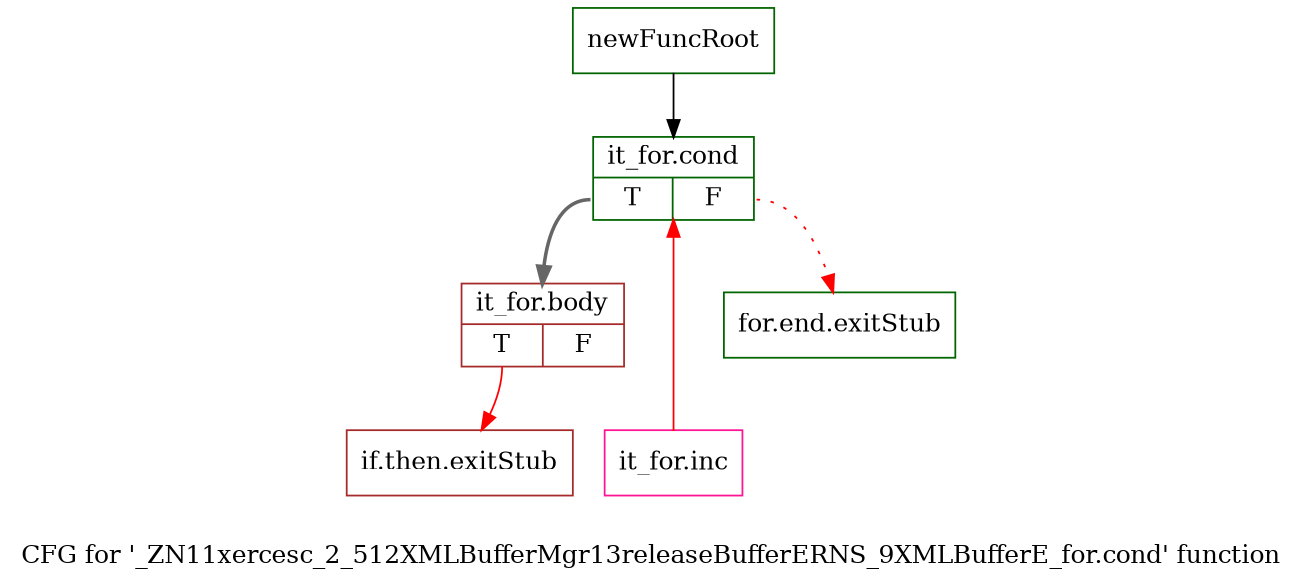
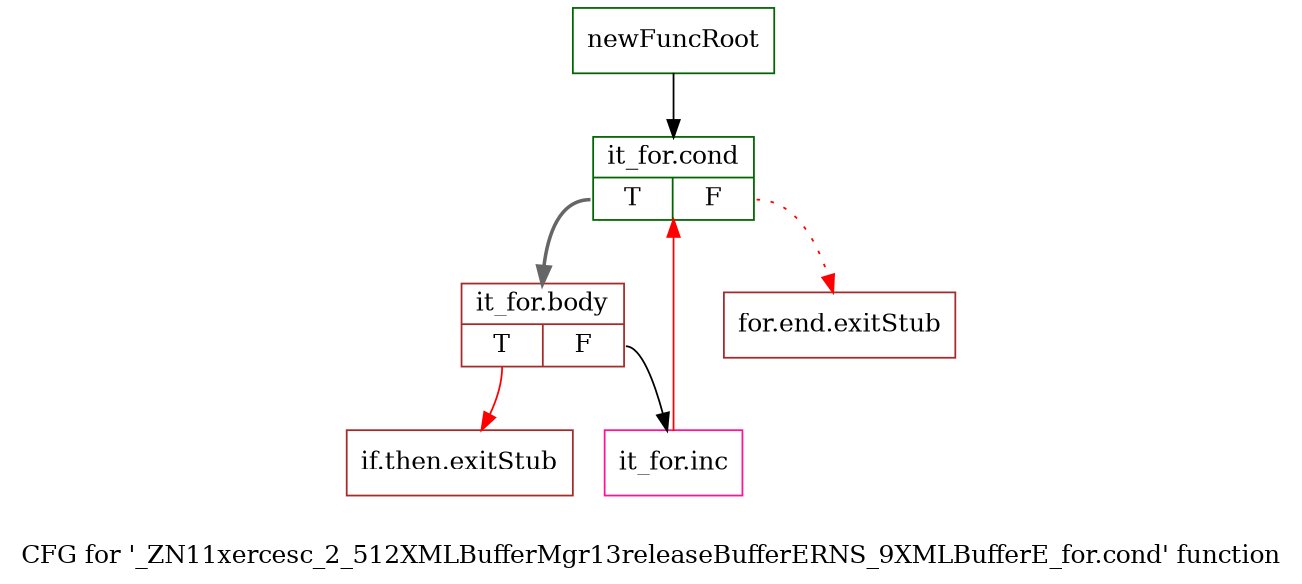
(840, 325) -> (840, 325)
none -> (650, 376)
